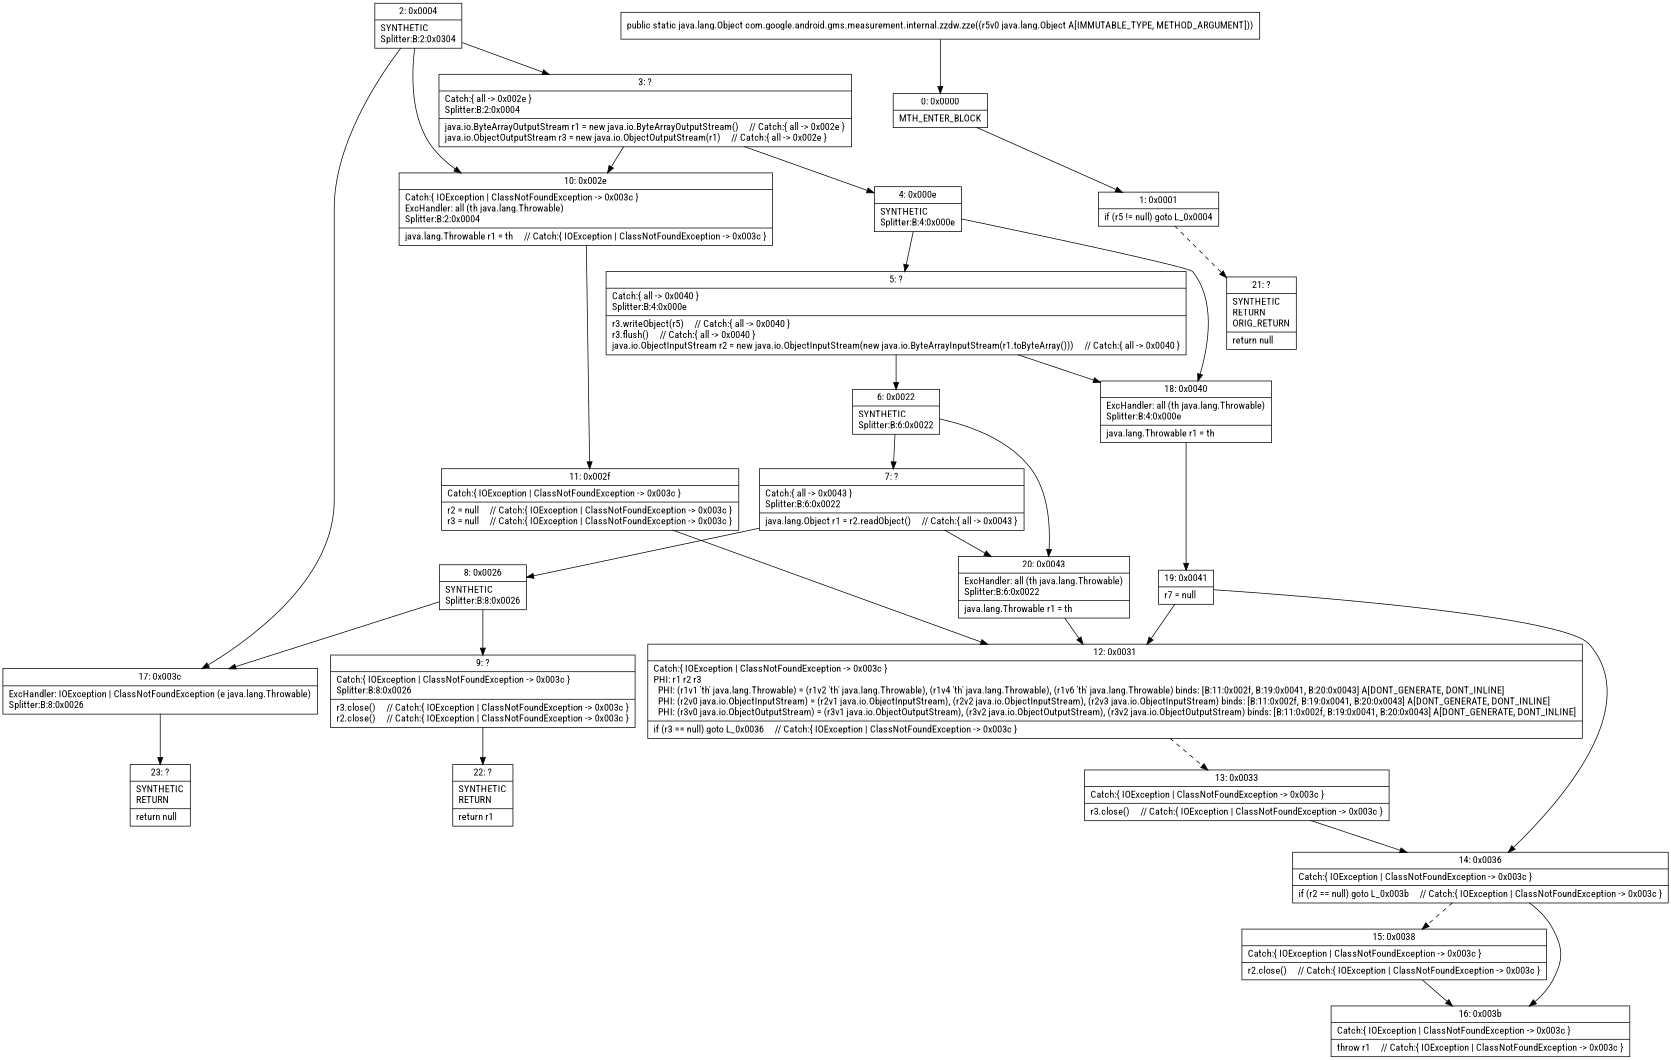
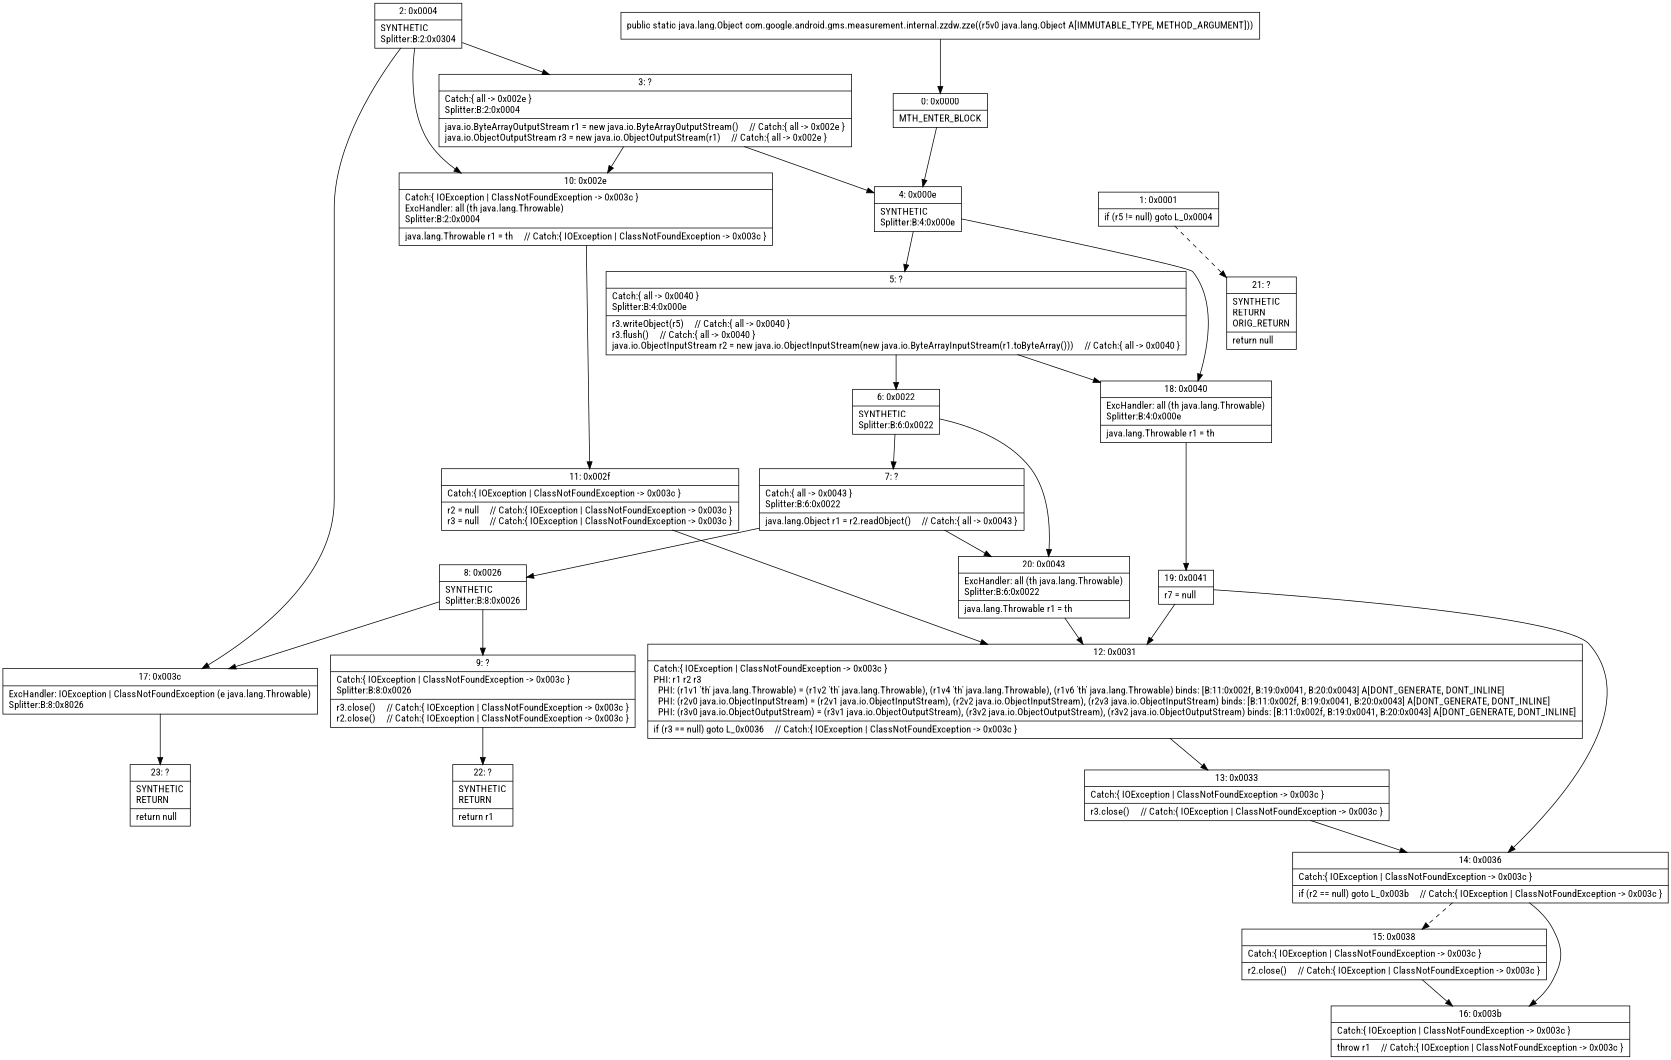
(1046, 158) -> (931, 154)
(46, 705) -> (46, 705)
(1186, 752) -> (1186, 752)
